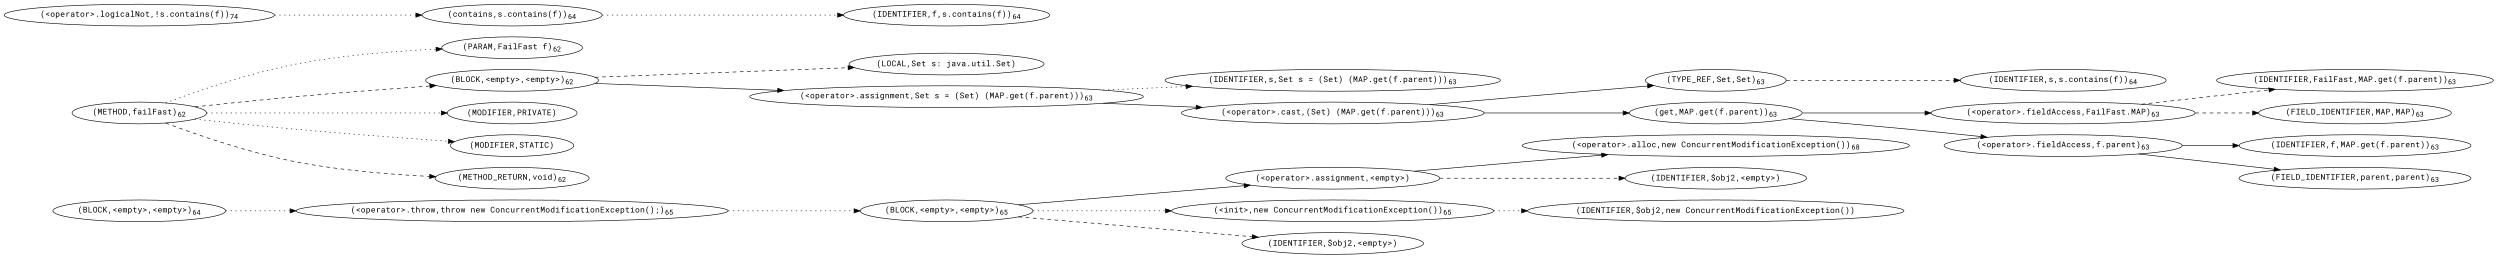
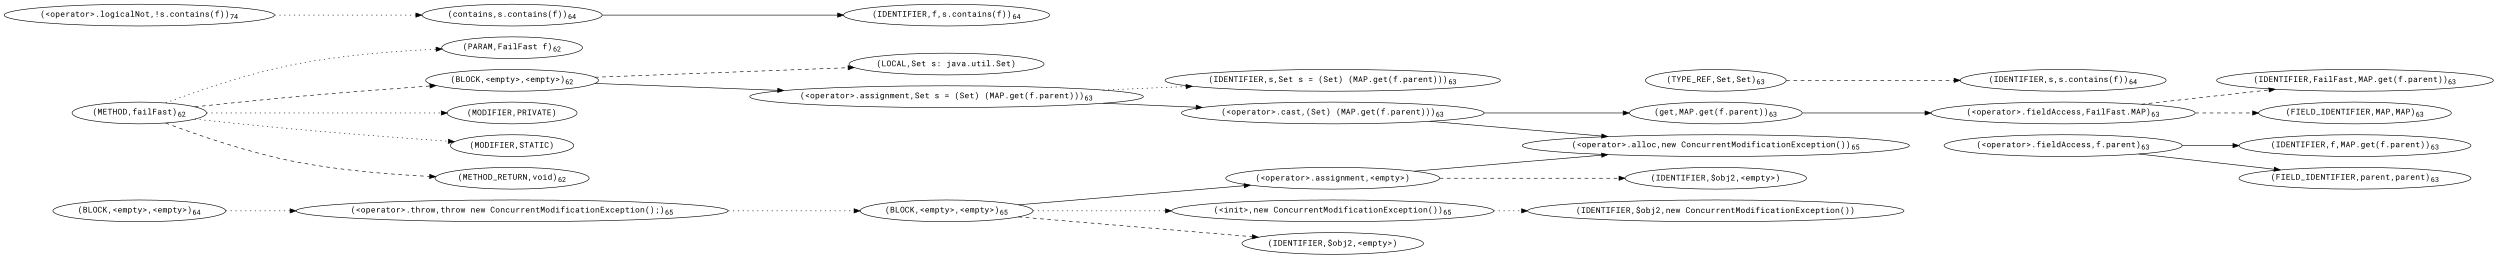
(720, 15) -> (720, 15)
(1539, 95) -> (1516, 129)
(1885, 127) -> none
(1856, 145) -> (1856, 145)
